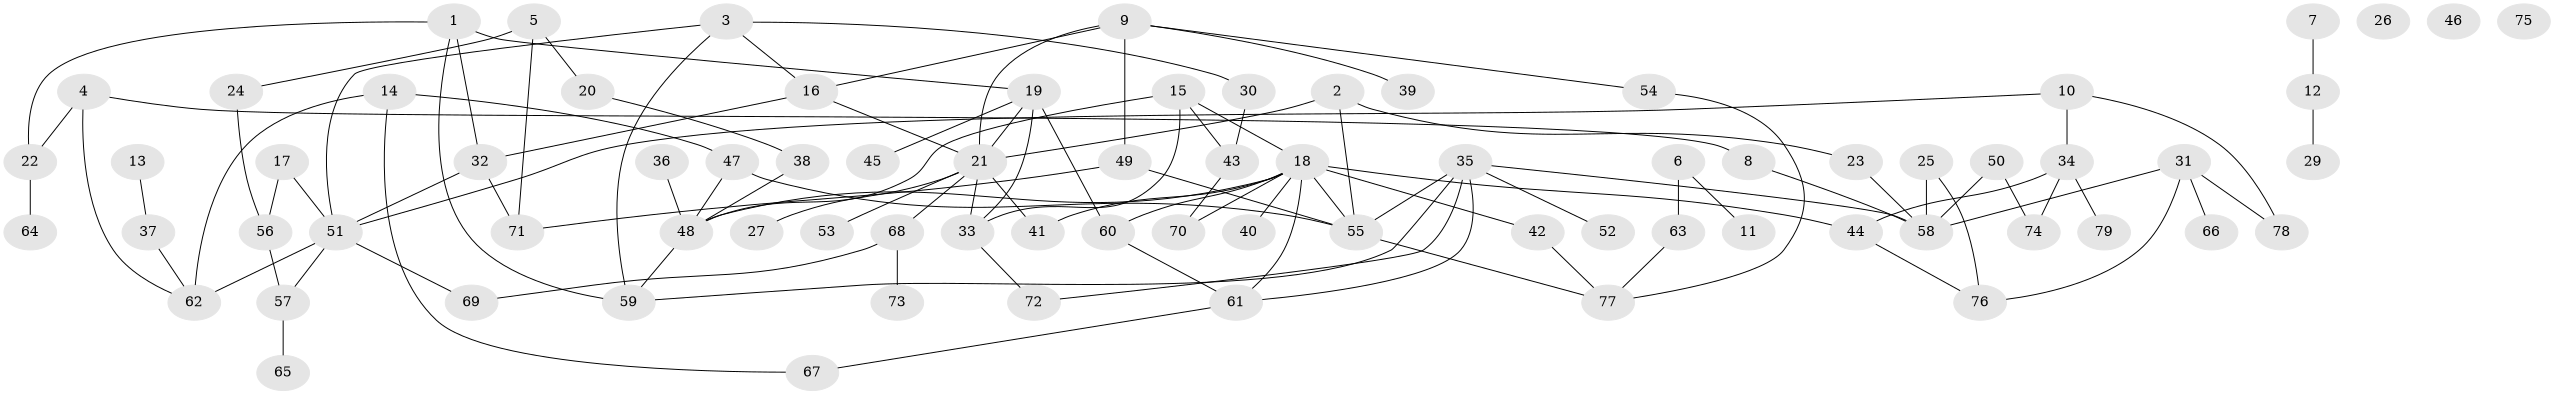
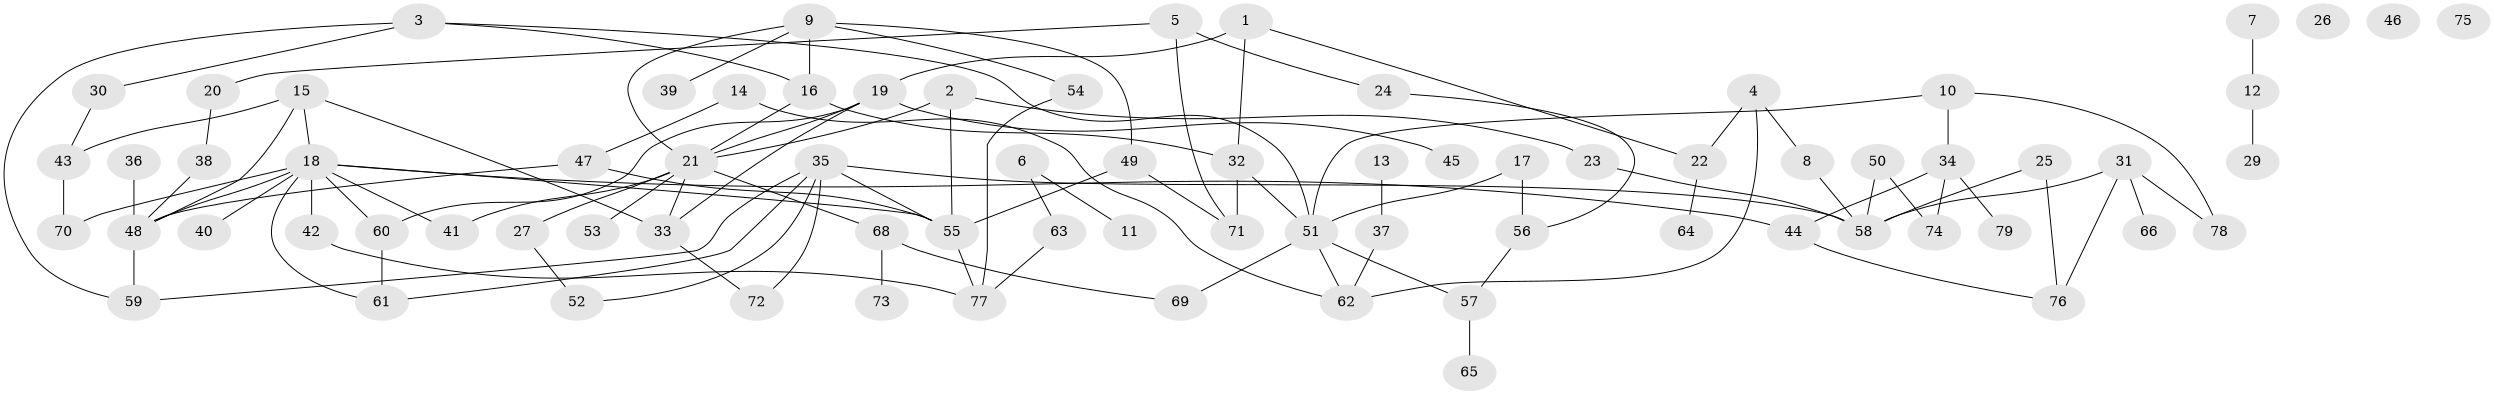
(456, 213) -> none
none -> (544, 260)
(812, 373) -> none
